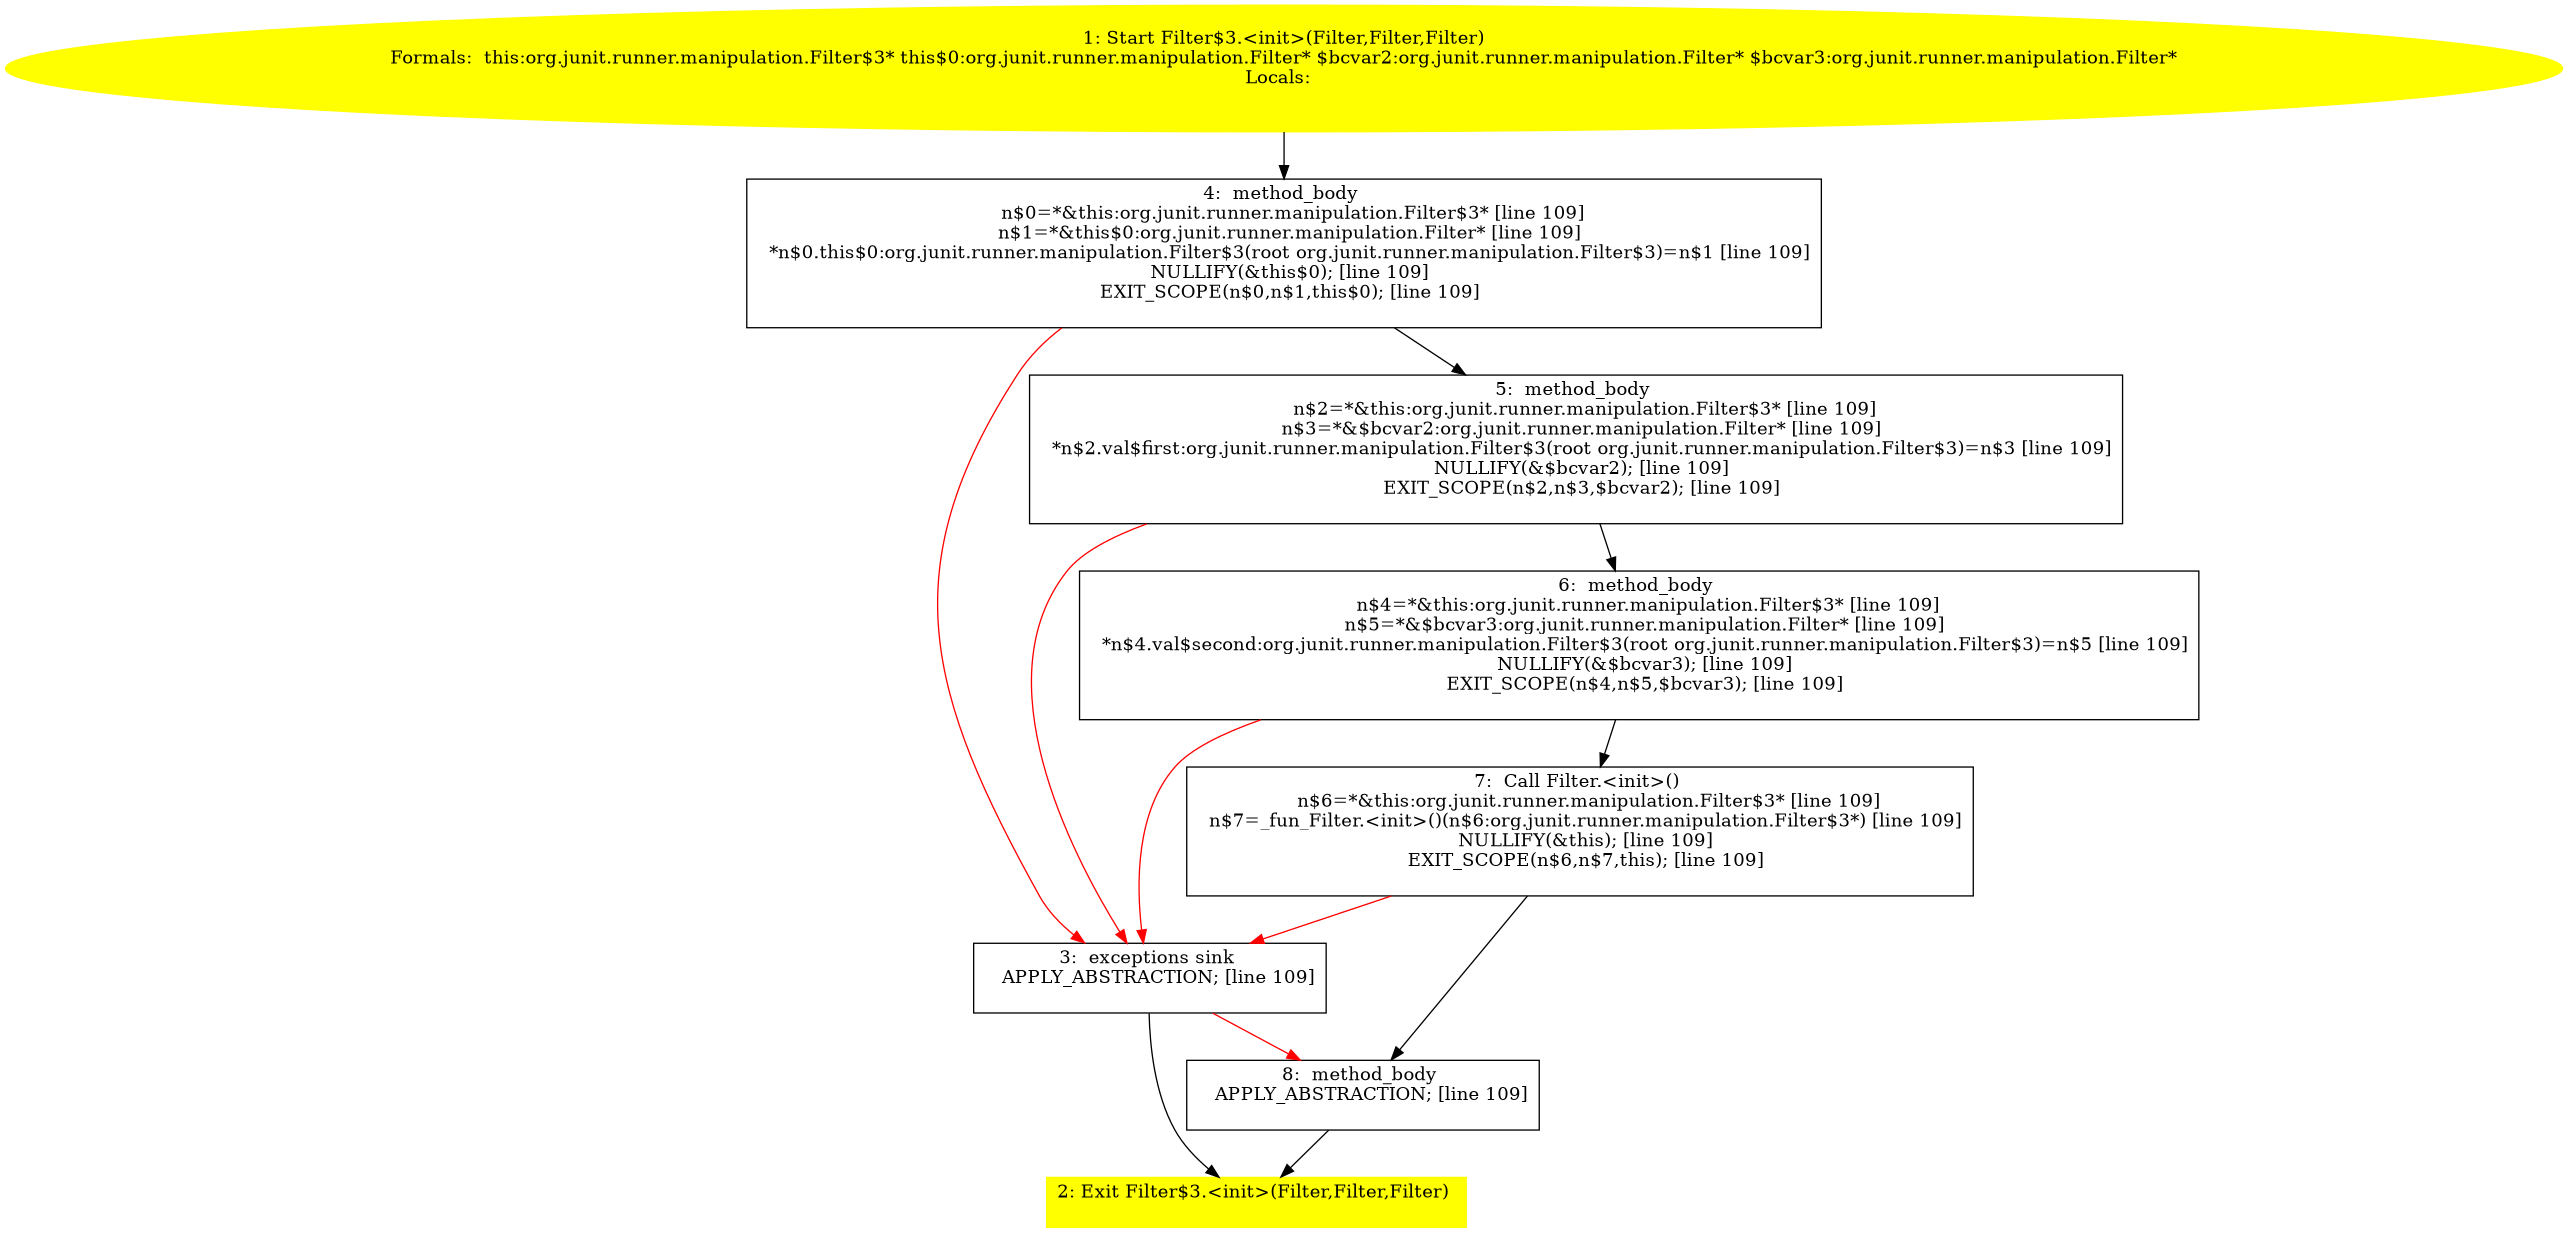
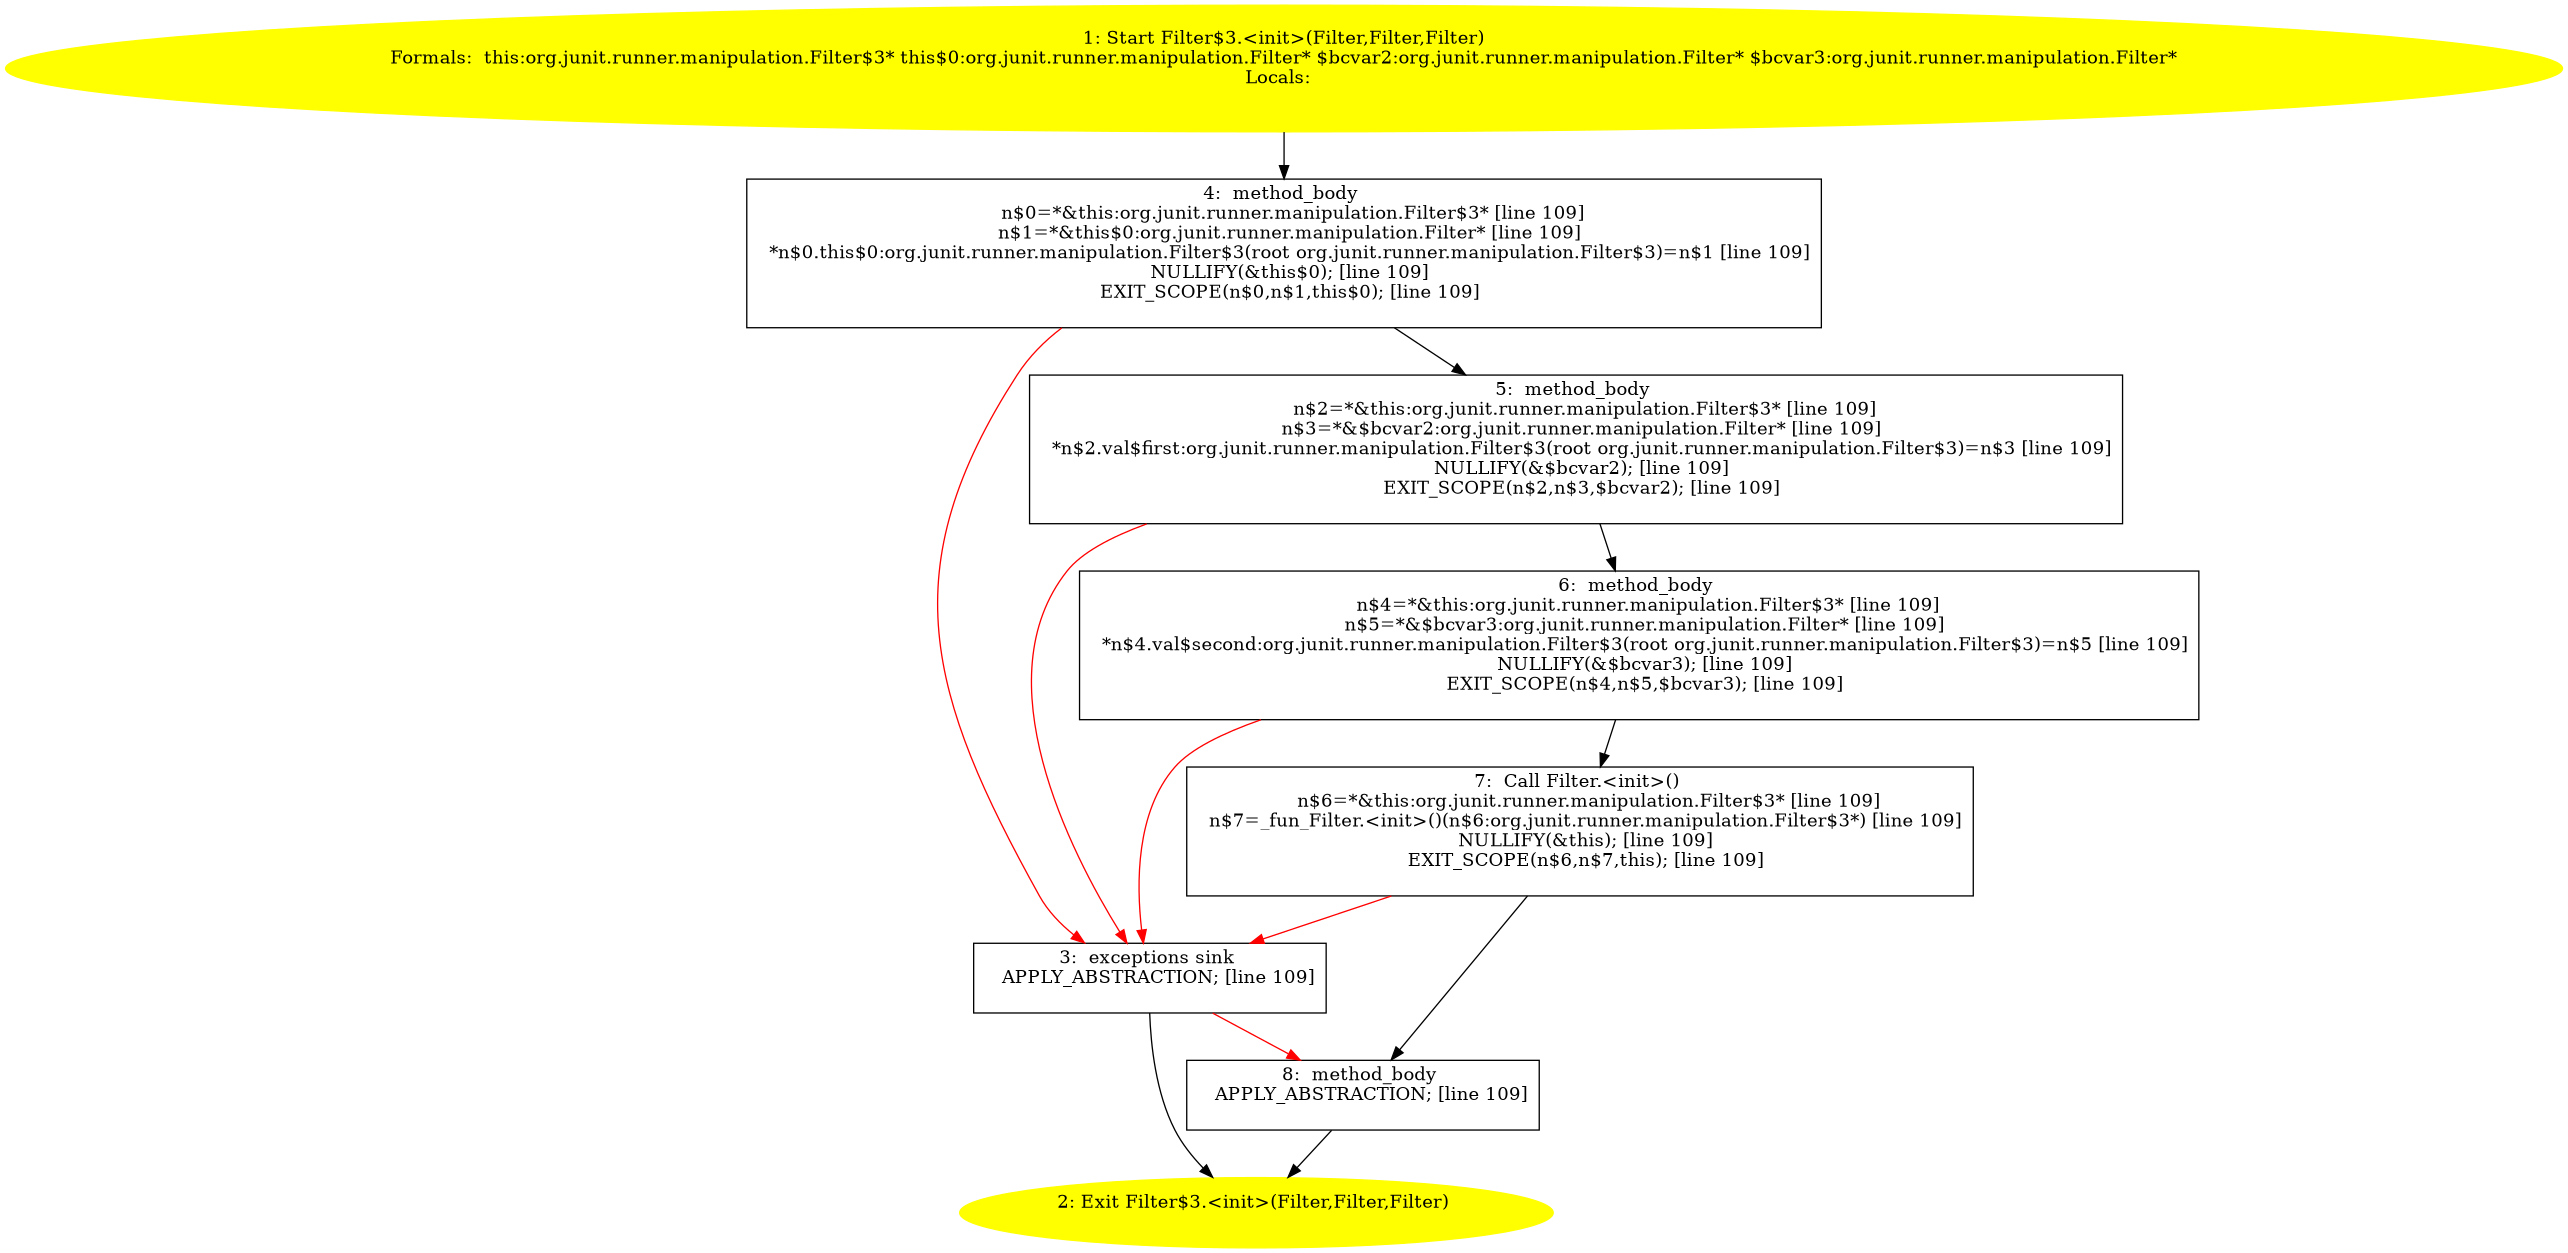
(1256, 1202) -> (1256, 1213)
